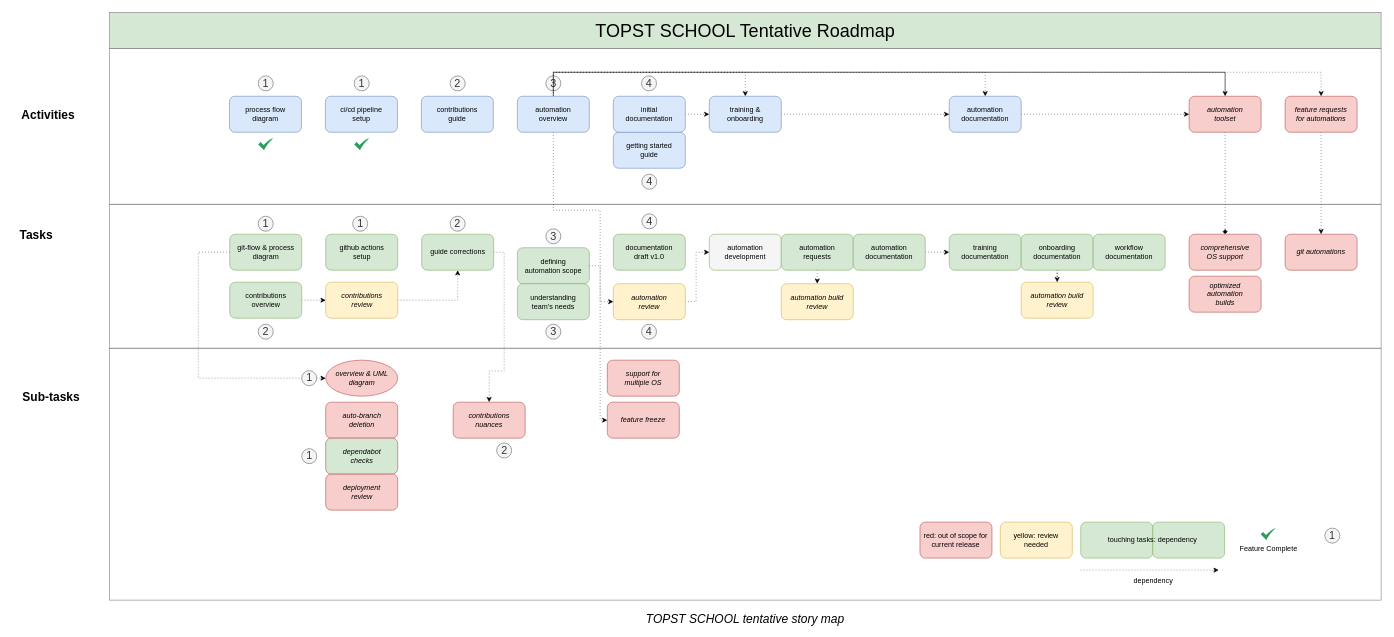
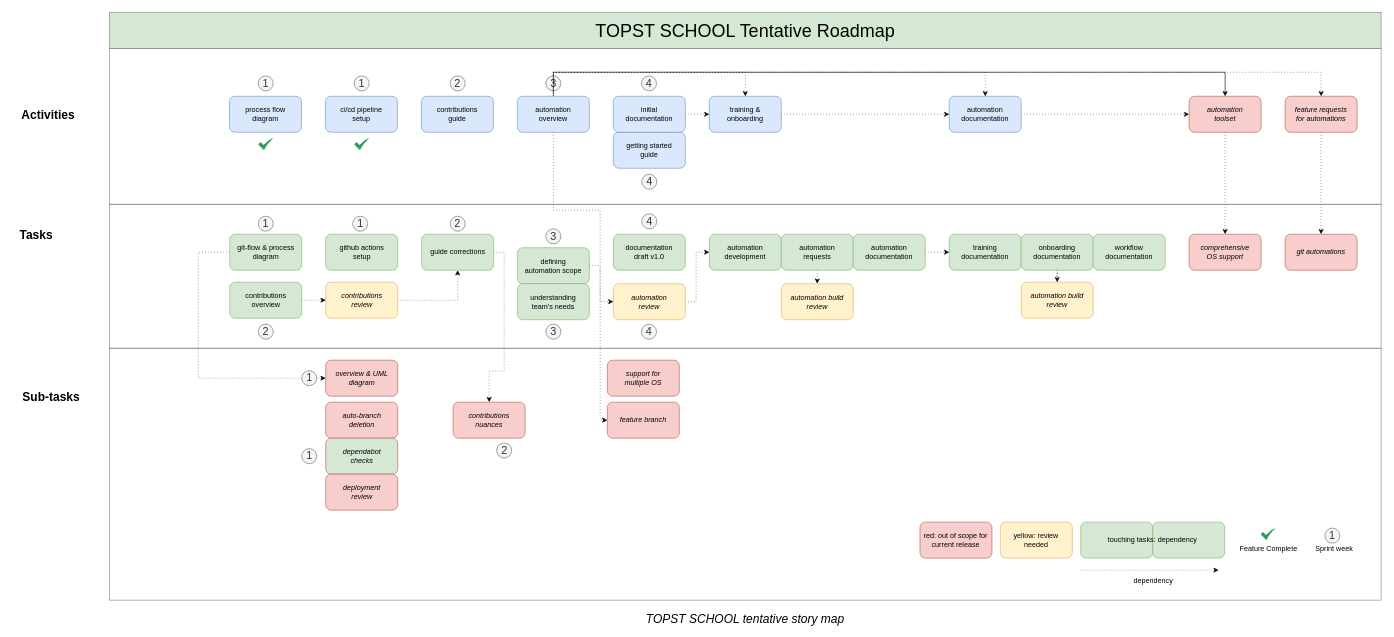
(1226, 228) -> (1226, 228)
(746, 252) -> (746, 252)
(1226, 294) -> none
(362, 378) -> (362, 378)
(644, 420) -> (644, 420)
none -> (1334, 549)
